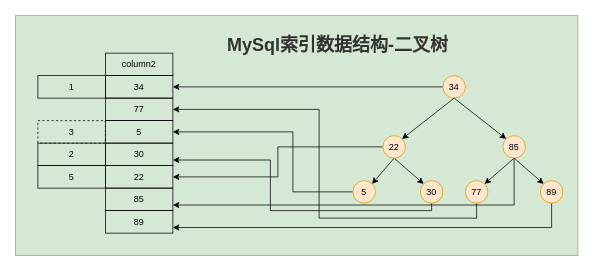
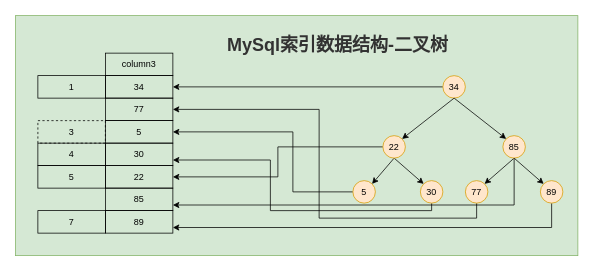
(139, 64) -> (139, 64)
(72, 154) -> (72, 154)
none -> (72, 222)
